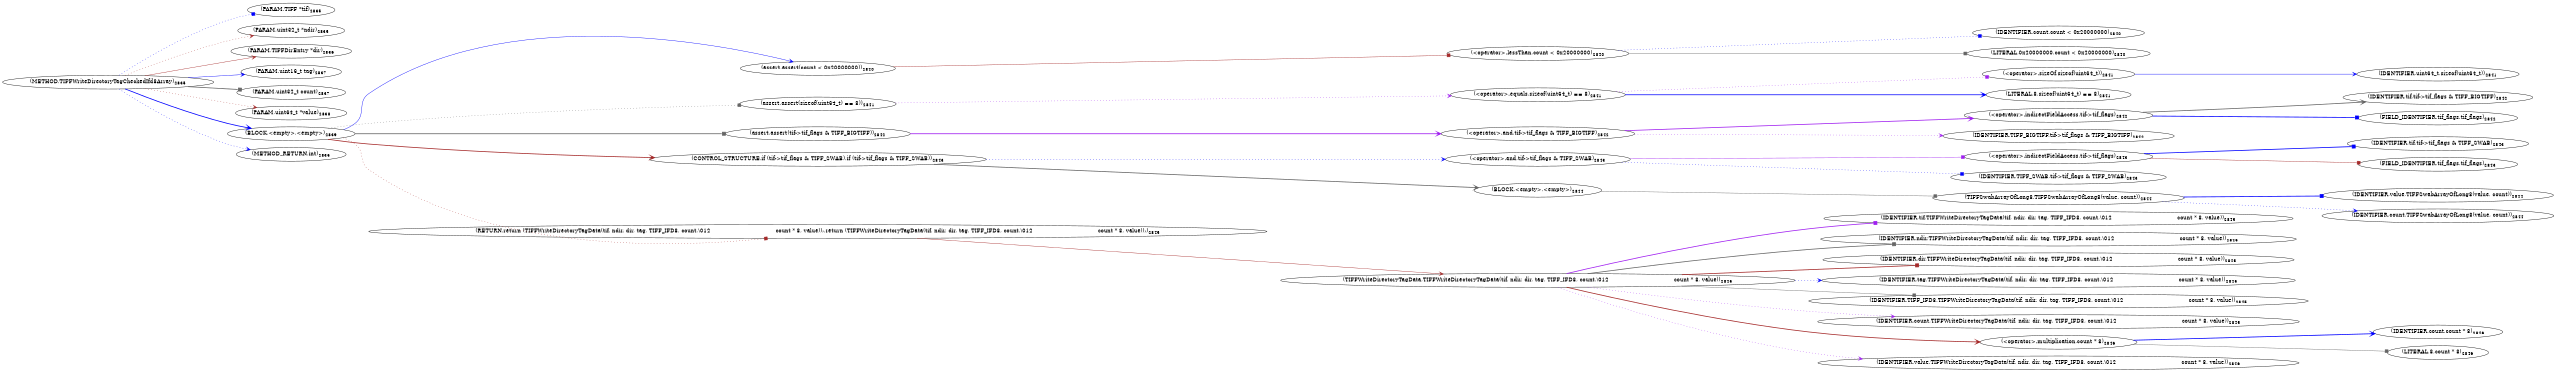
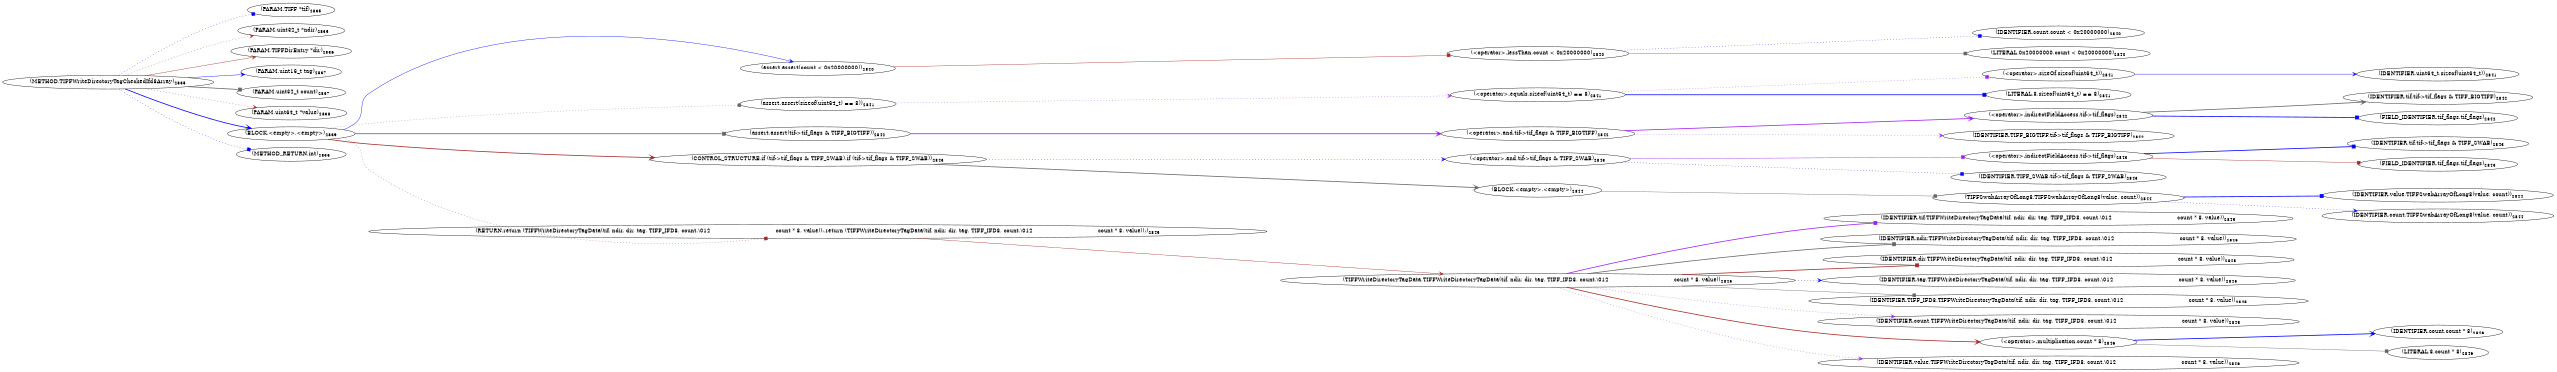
(1804, 95) -> (1804, 95)
(180, 124) -> (180, 124)
